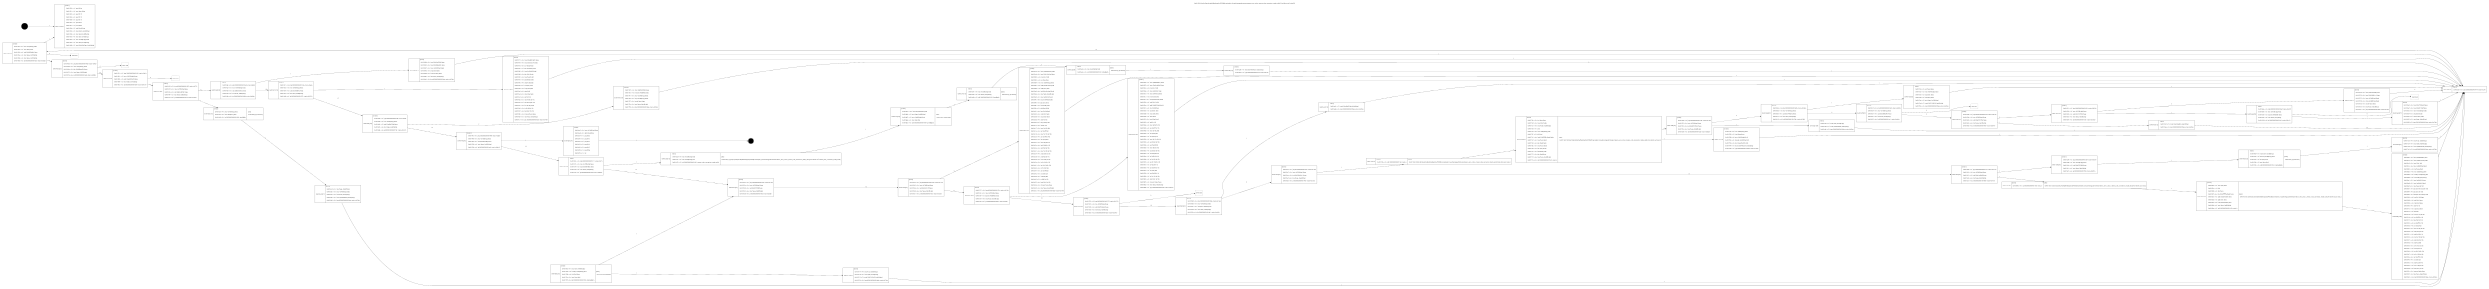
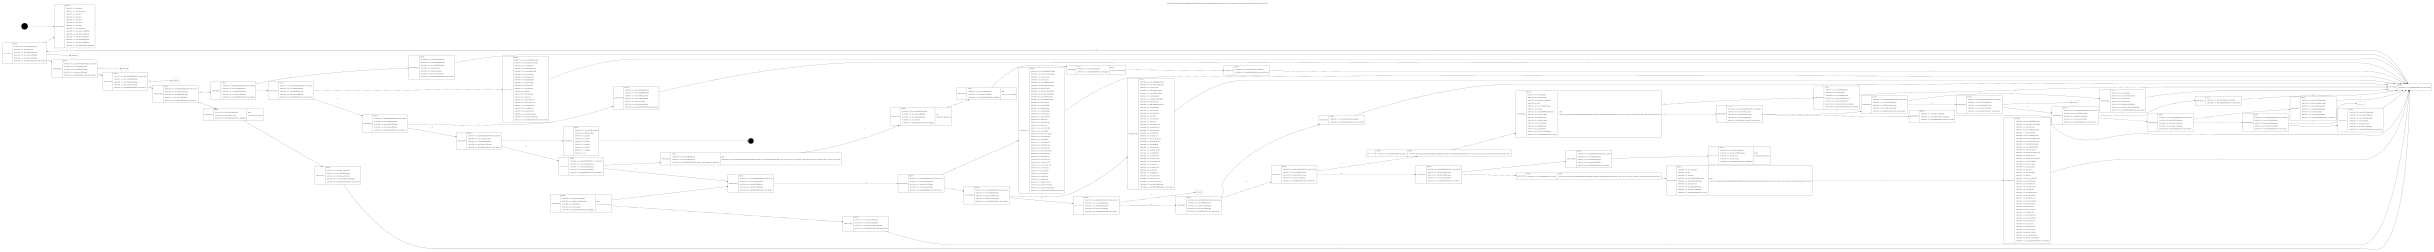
(2415, 145) -> none
